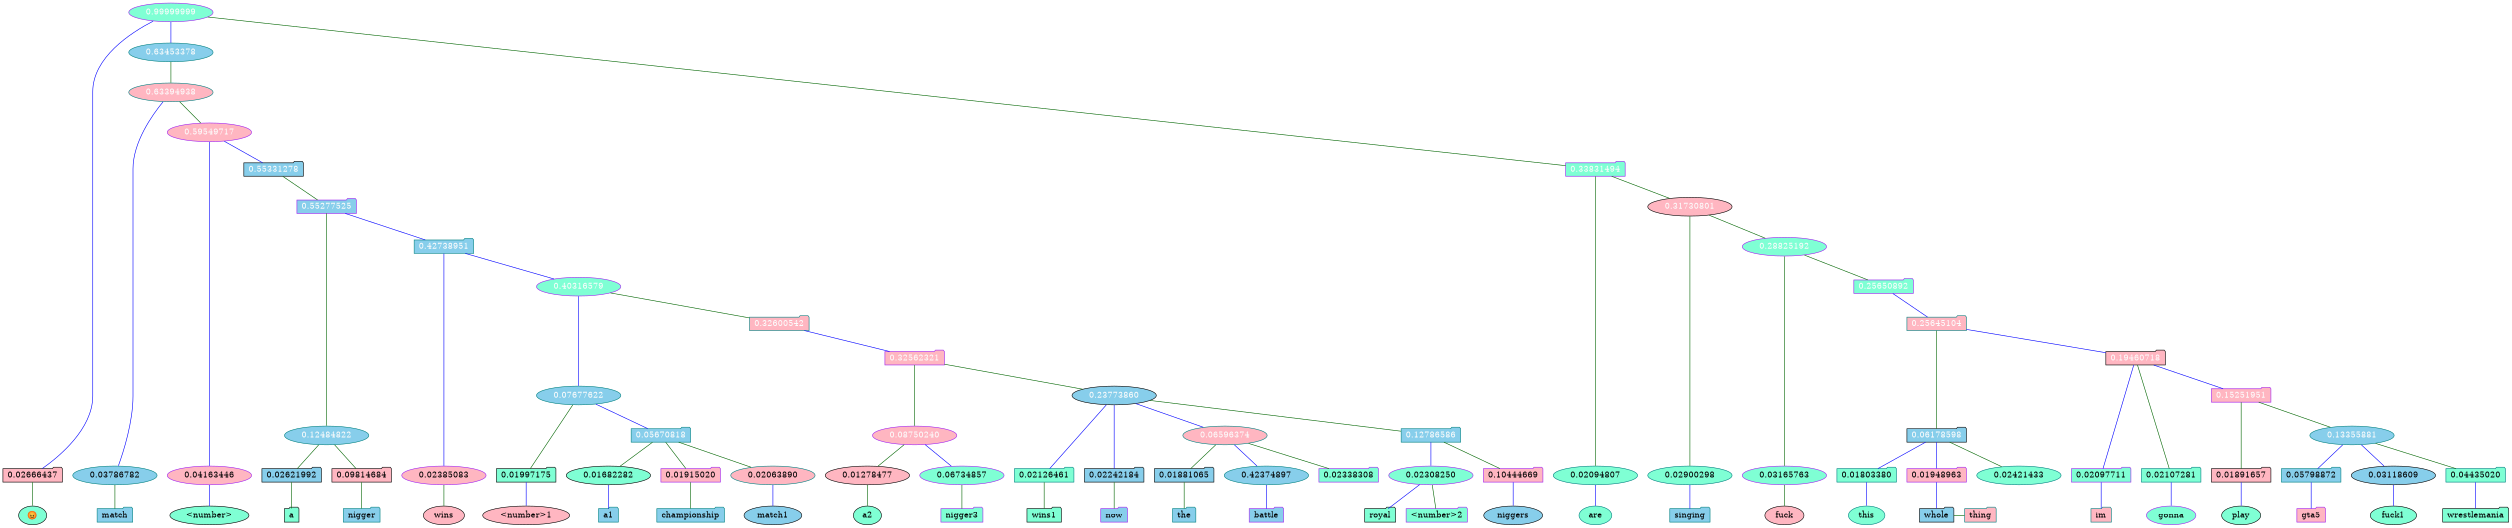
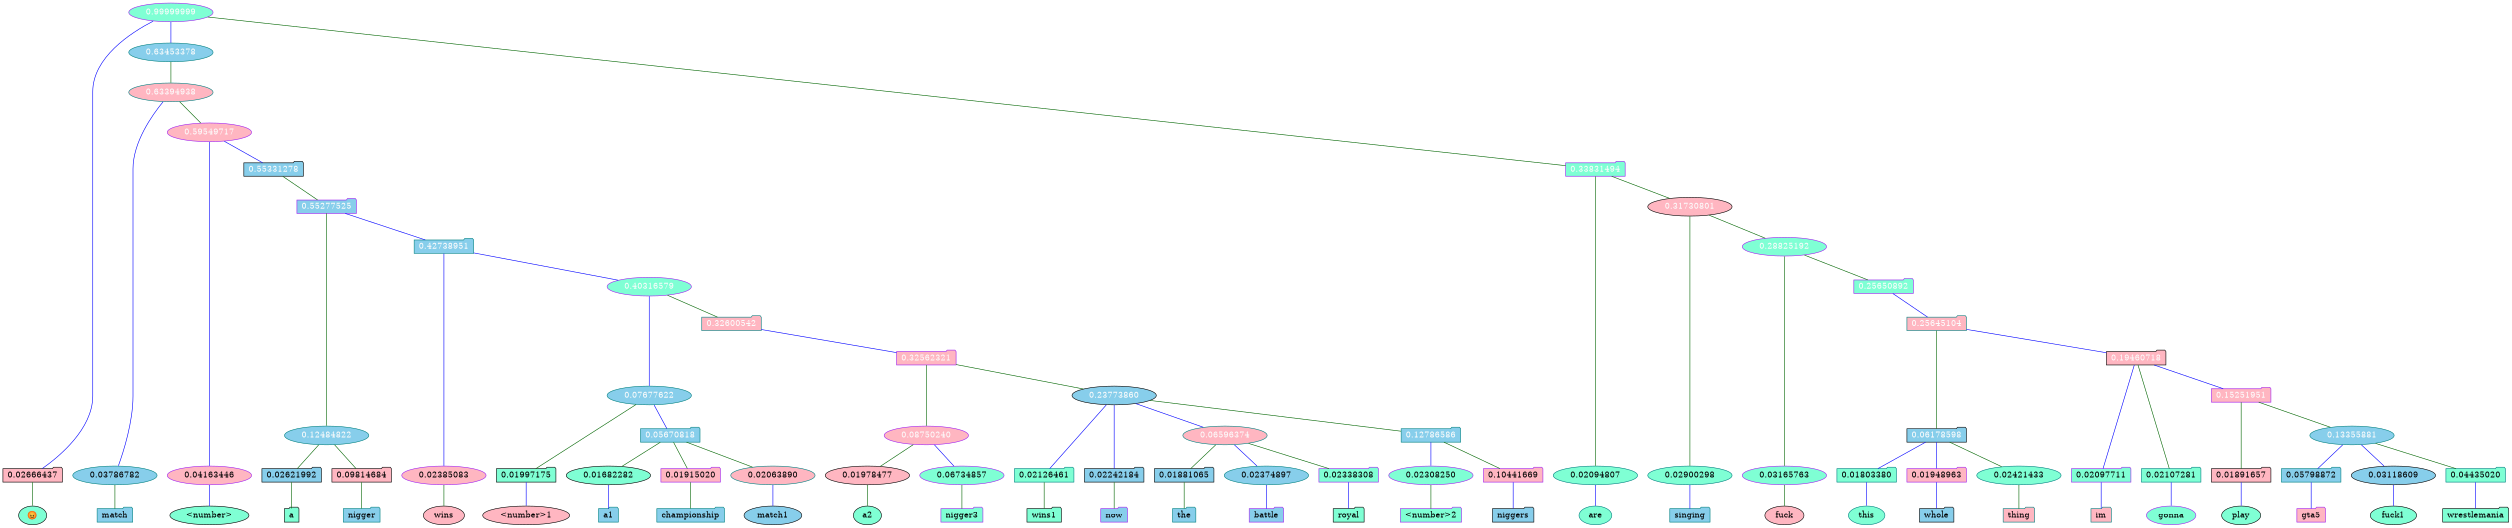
(867, 475) -> (867, 475)
(1266, 475) -> (1266, 475)
(1513, 475) -> (1513, 475)
(1404, 497) -> (1349, 495)
(1513, 515) -> (1513, 515)
(1959, 515) -> (2019, 497)
